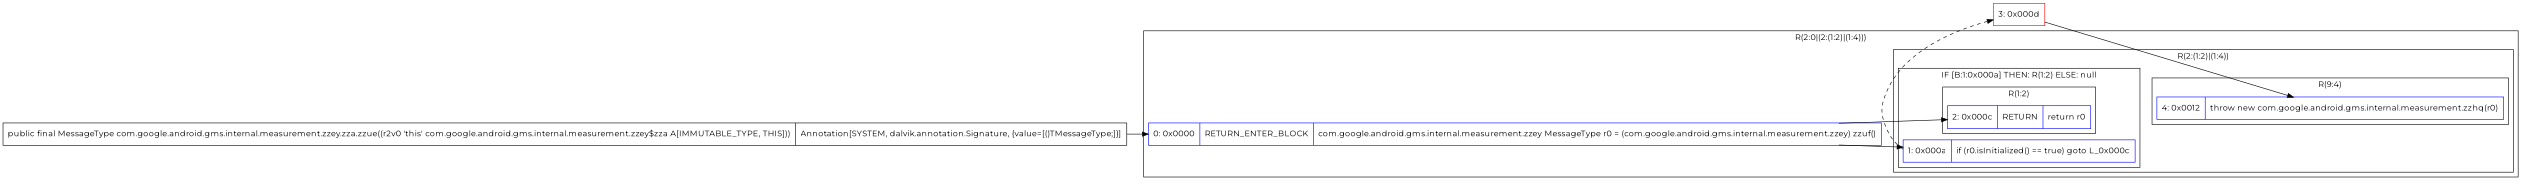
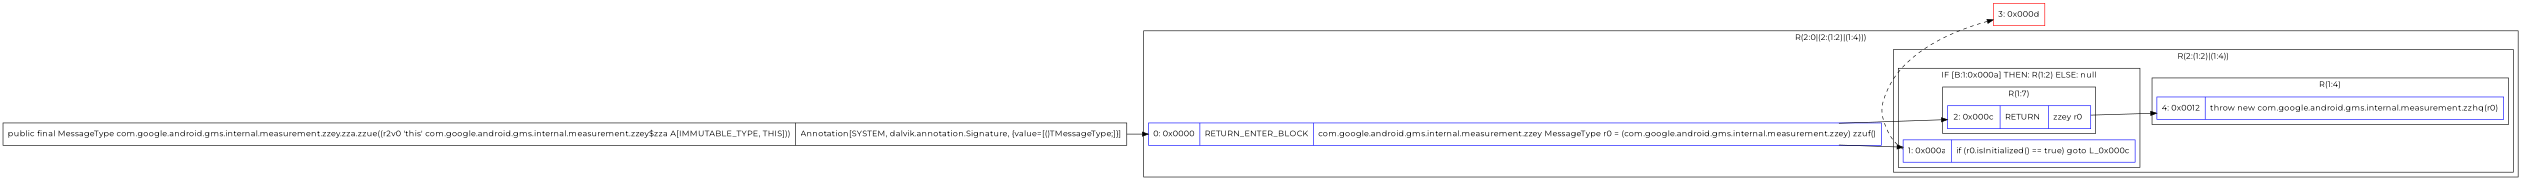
(2166, 59) -> (2121, 114)
(2330, 85) -> (2330, 85)
(2019, 94) -> (2019, 94)
(2067, 117) -> (2068, 117)
